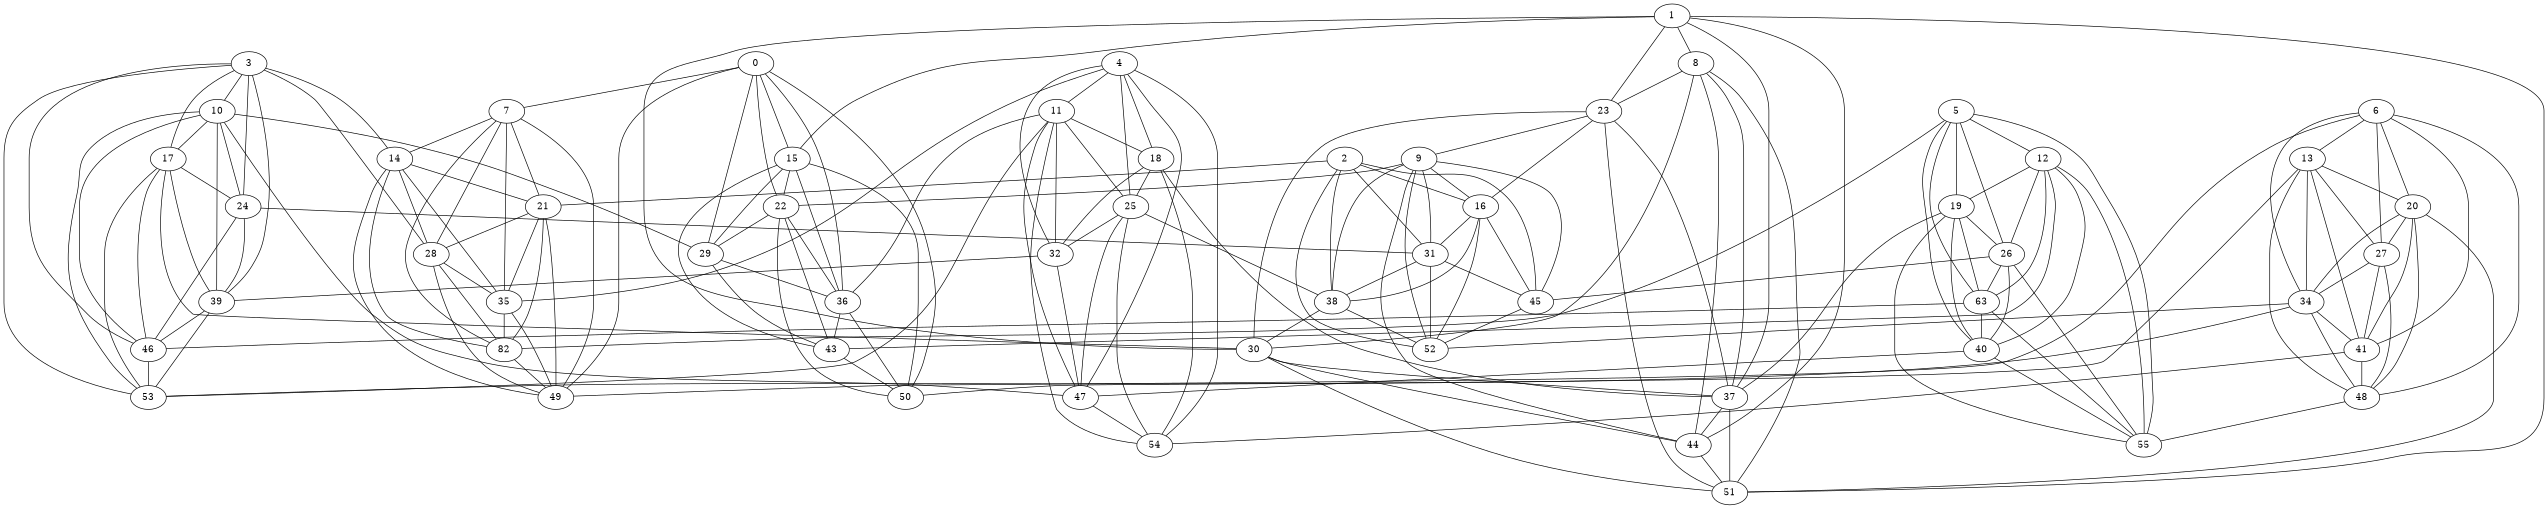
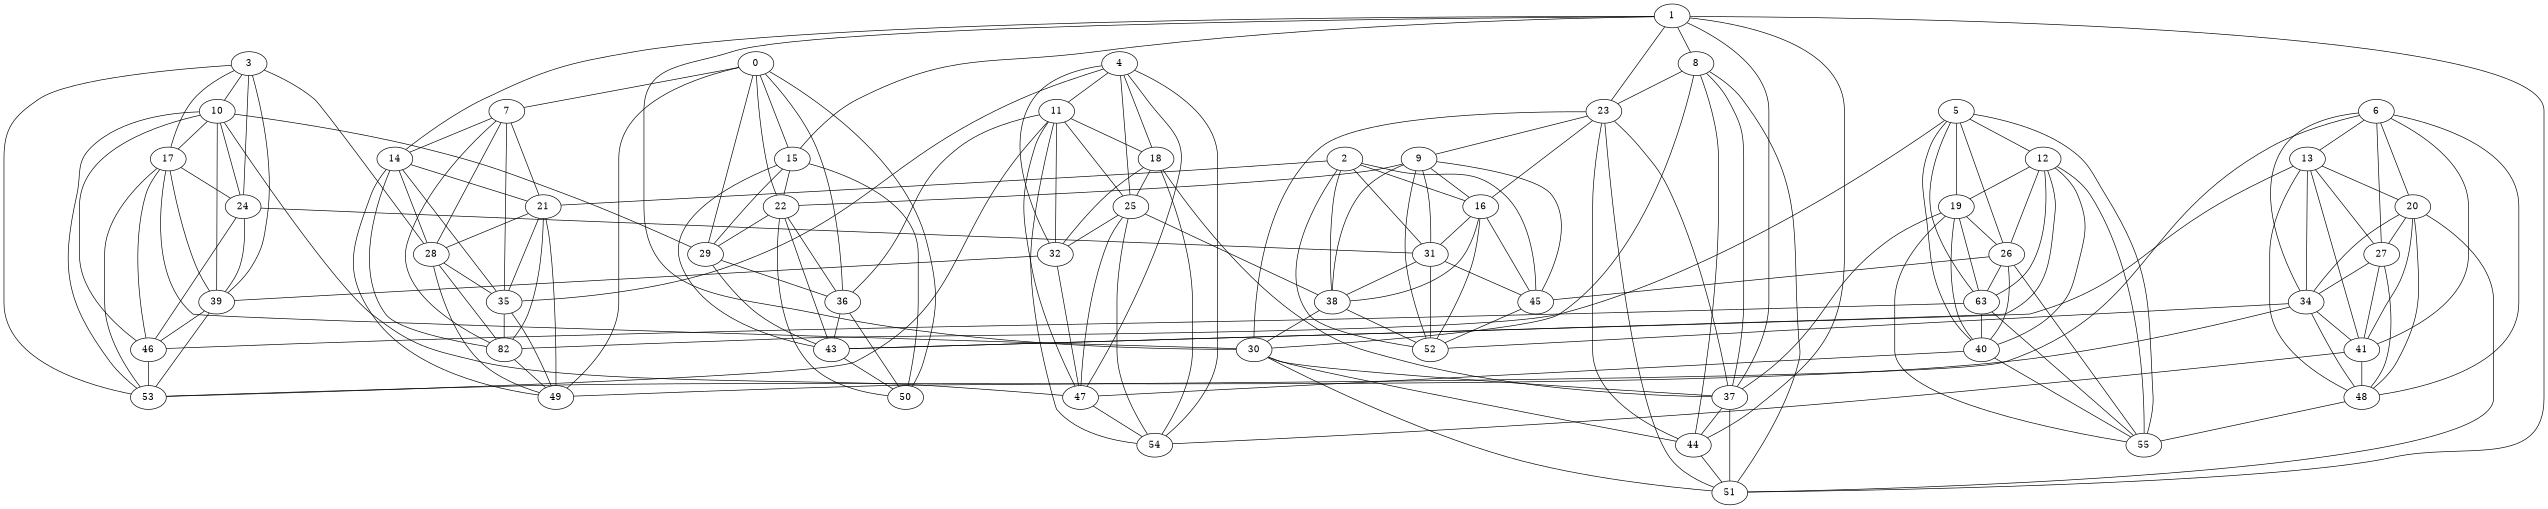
(335, 96) -> (891, 30)
(31, 151) -> none
(820, 236) -> none
(594, 240) -> none
(1420, 370) -> (1593, 319)
(1868, 376) -> (1591, 327)
